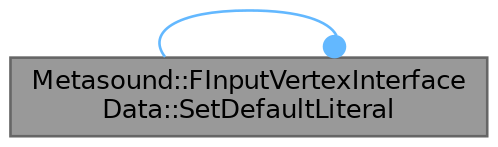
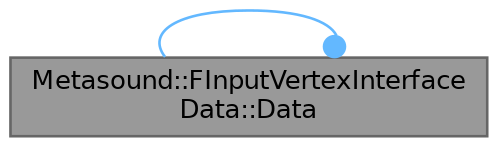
(249, 97) -> (249, 97)
